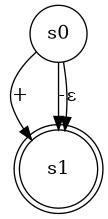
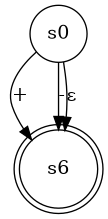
(59, 169) -> (59, 169)
